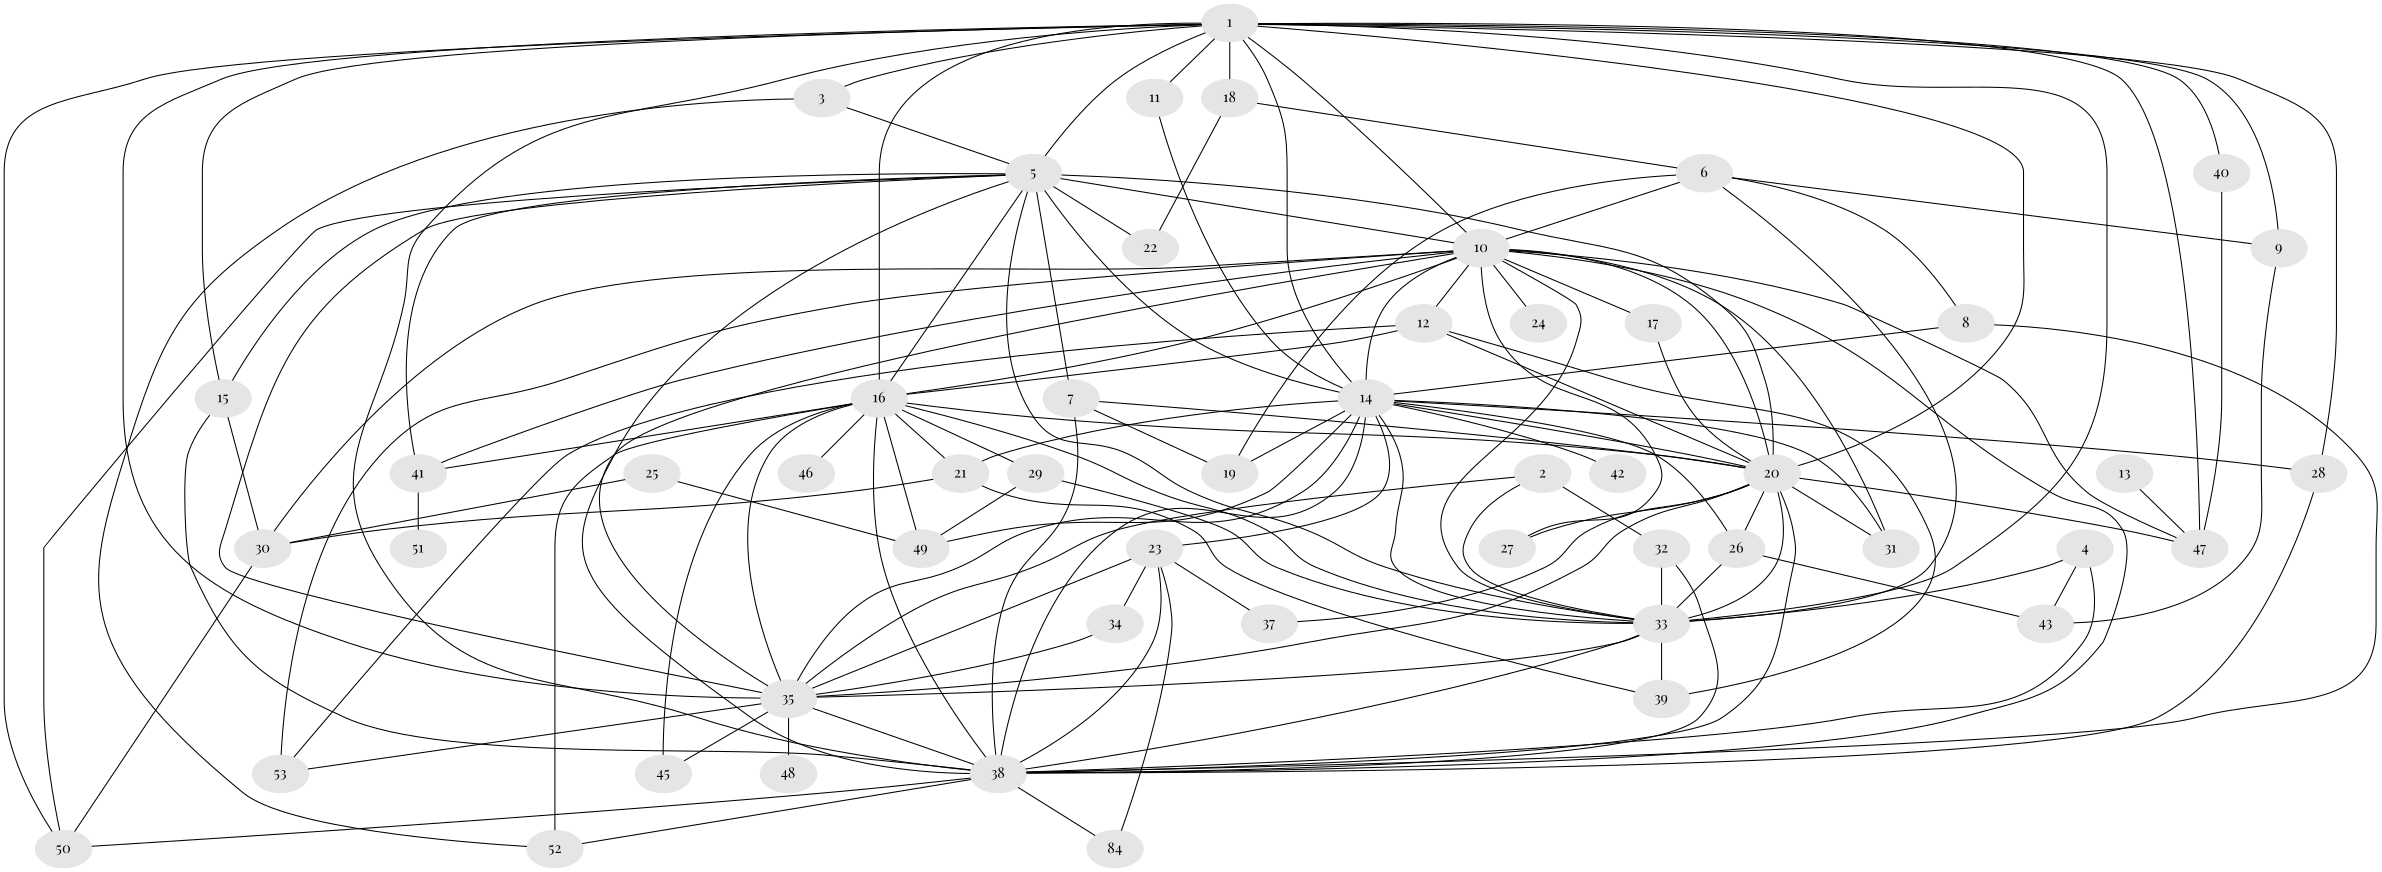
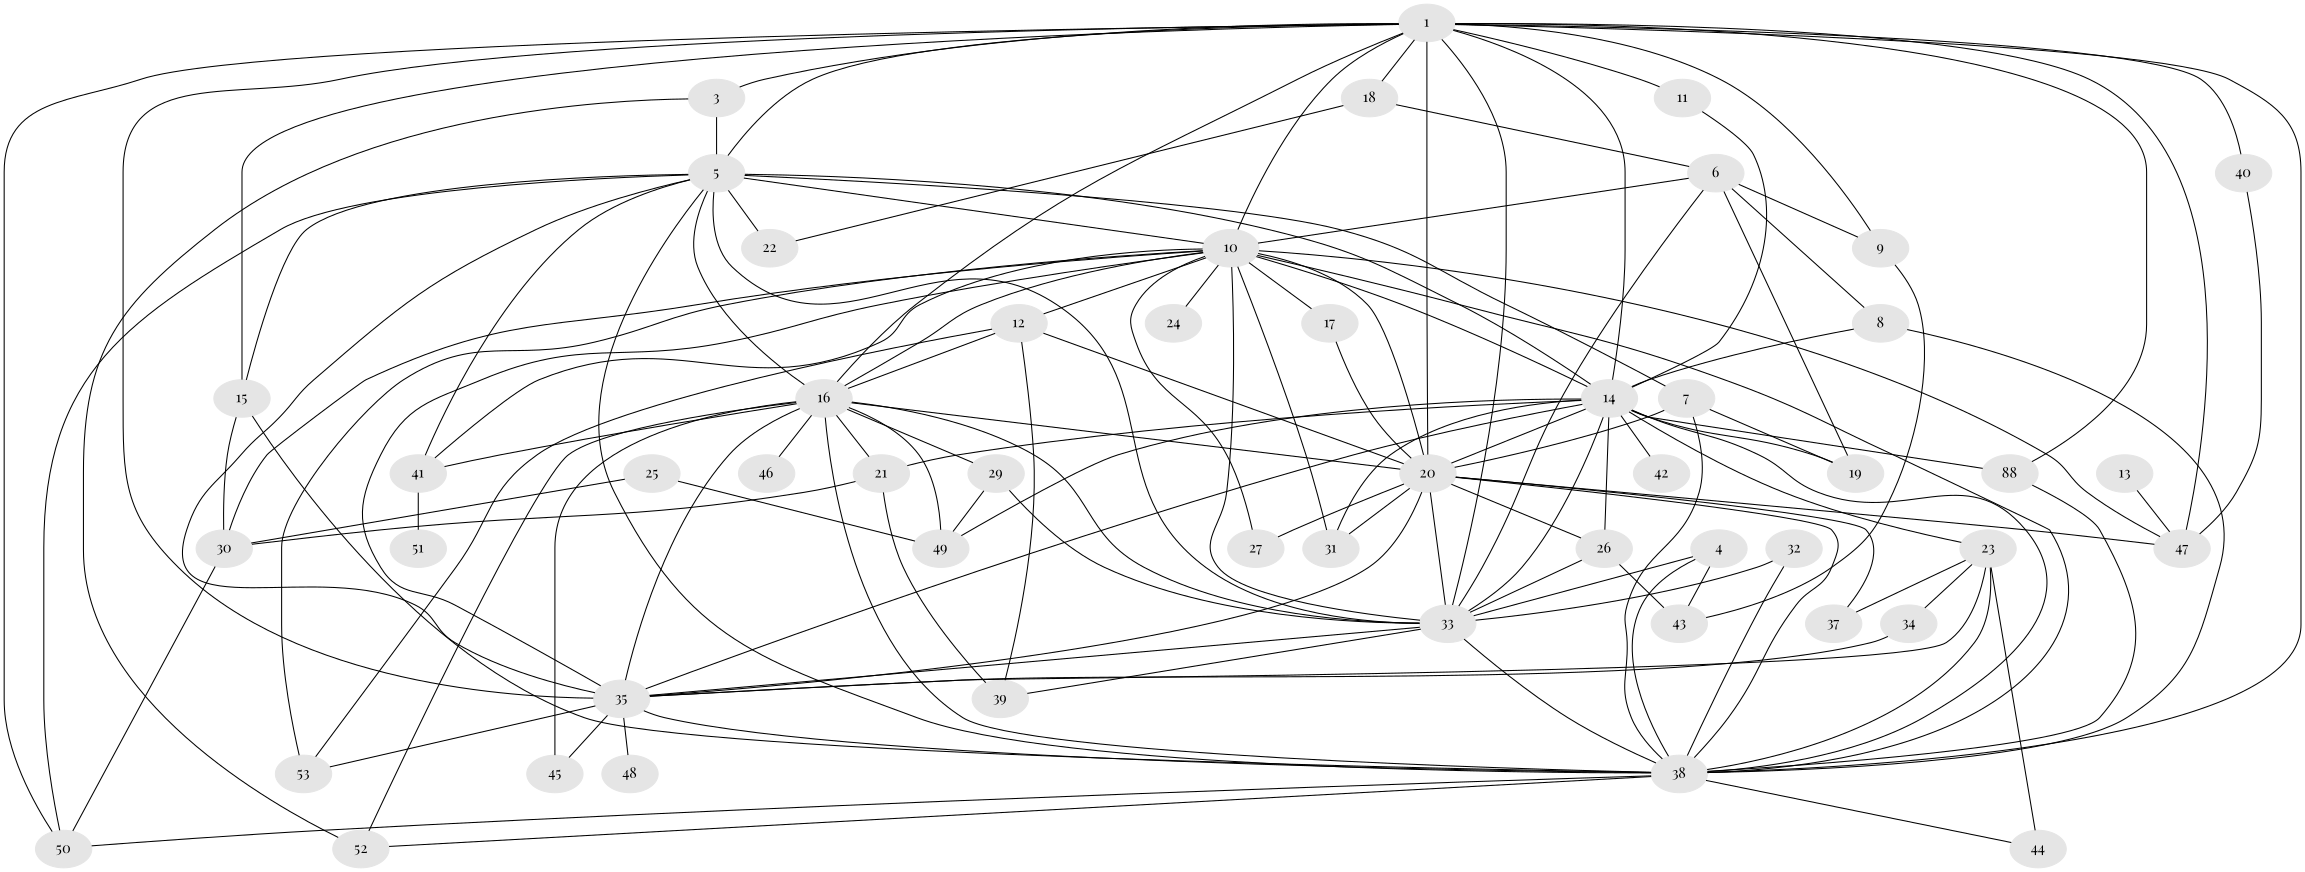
(1481, 221) -> none
(1543, 474) -> none
(2319, 474) -> (2010, 474)
(1115, 849) -> (2038, 849)
